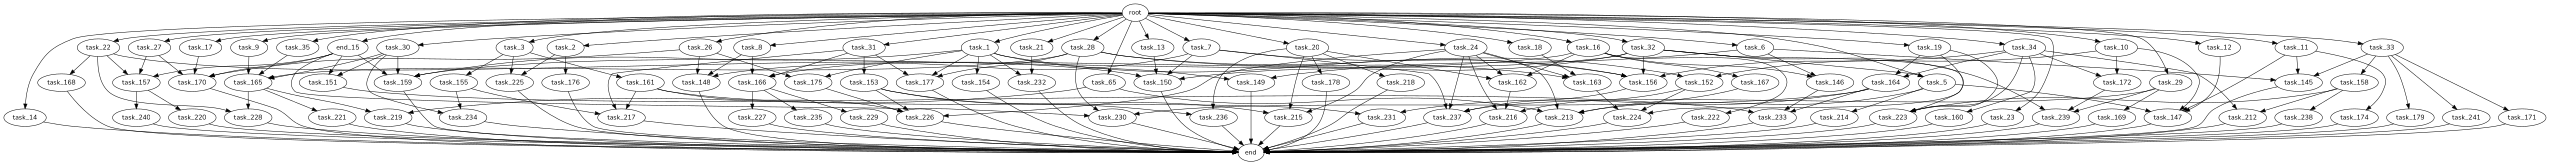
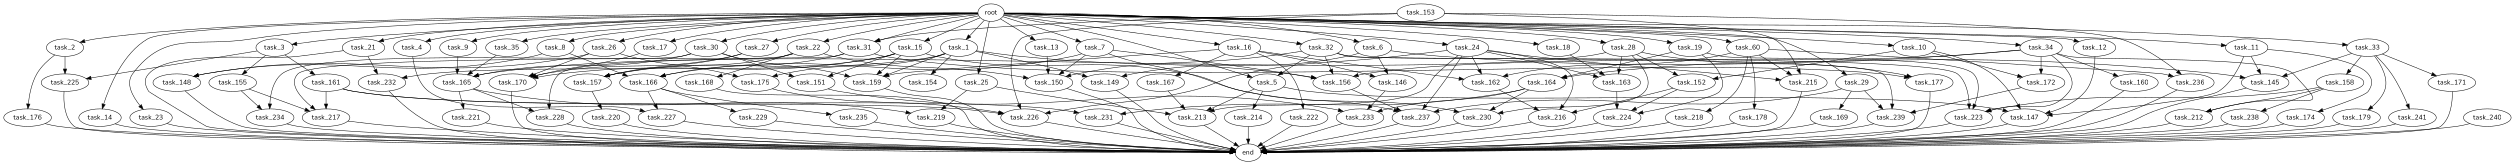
(348, 48) -> (910, 48)
none -> (412, 48)
(1307, 48) -> (1748, 48)
(960, 59) -> none
(864, 63) -> (1021, 26)
(1173, 65) -> none
(1104, 83) -> (976, 83)
(136, 98) -> none
(1092, 136) -> (575, 142)
